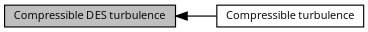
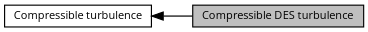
(202, 16) -> (178, 16)
